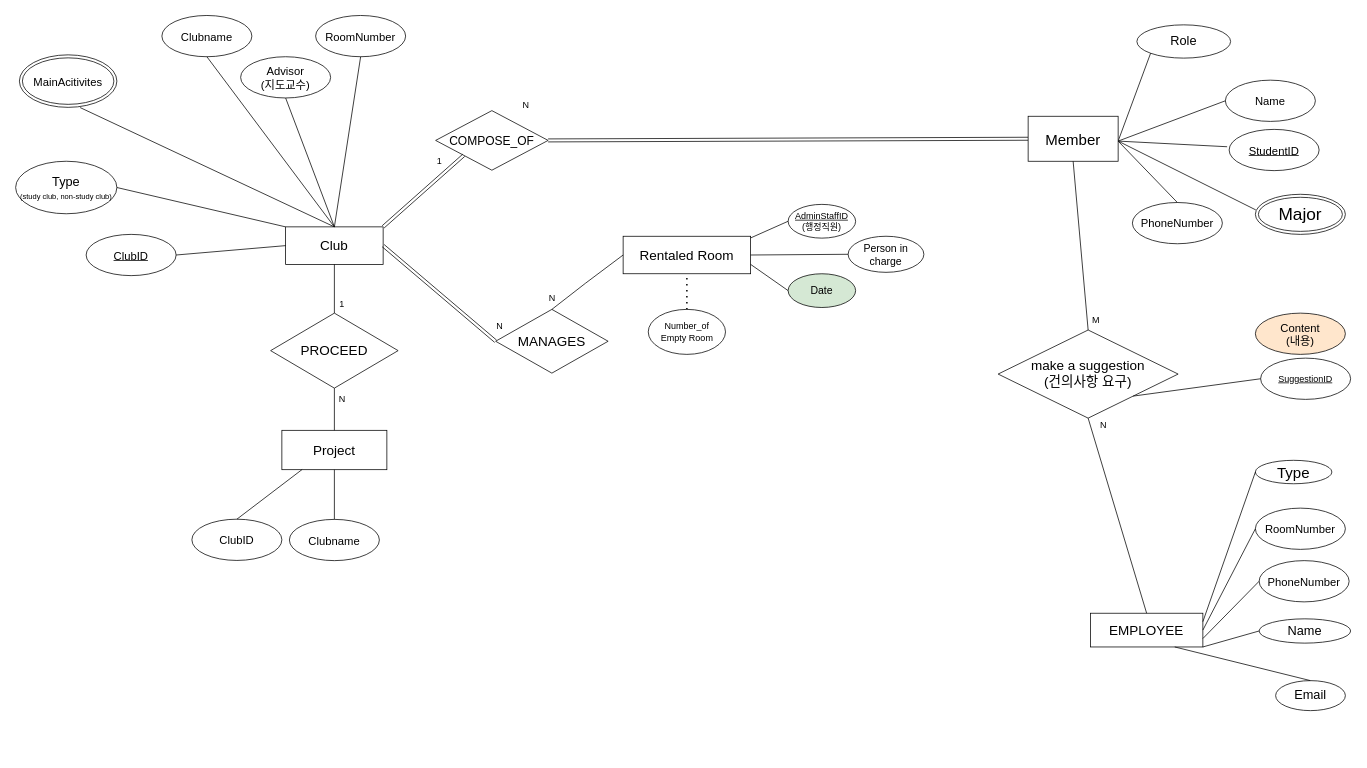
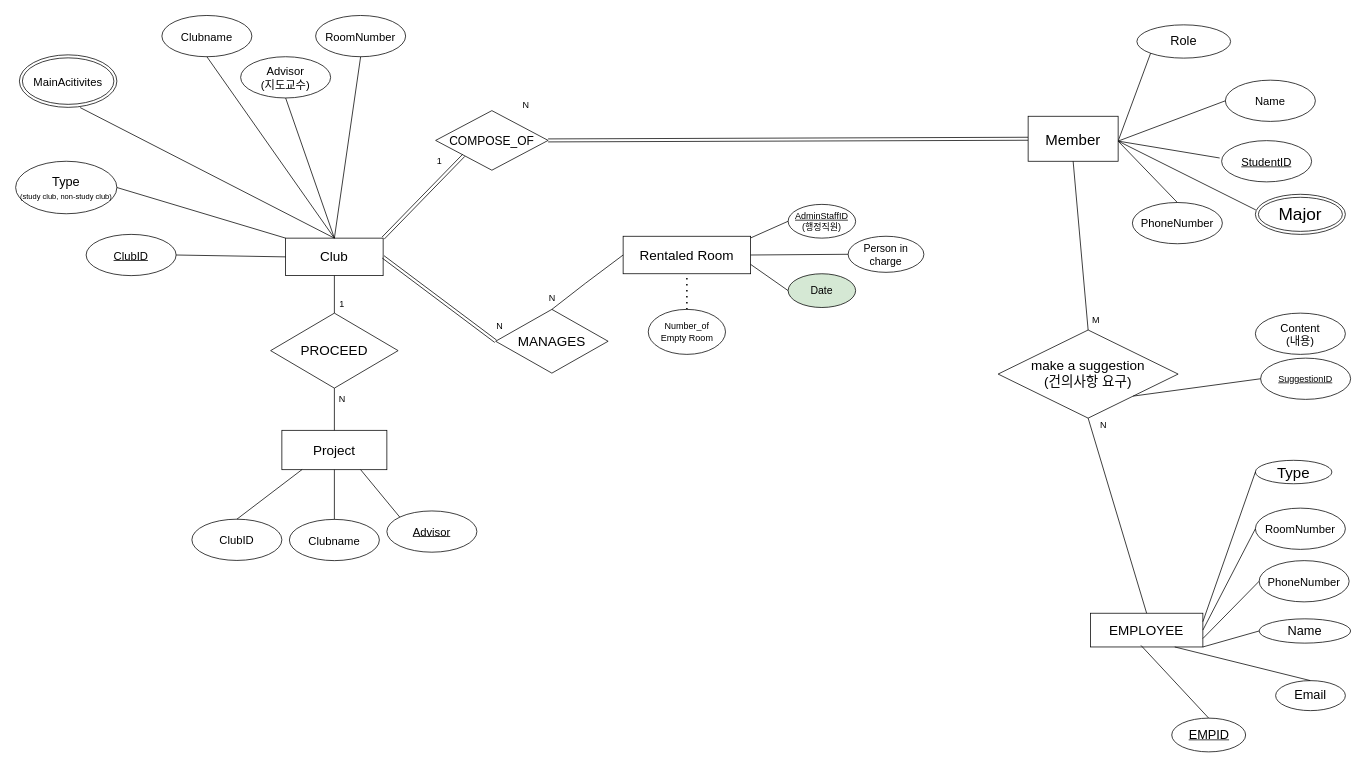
(1274, 150) -> (1266, 161)
(334, 246) -> (334, 257)
(1300, 334) -> (1300, 334)
none -> (380, 493)
none -> (432, 532)
none -> (1175, 682)
none -> (1208, 735)
